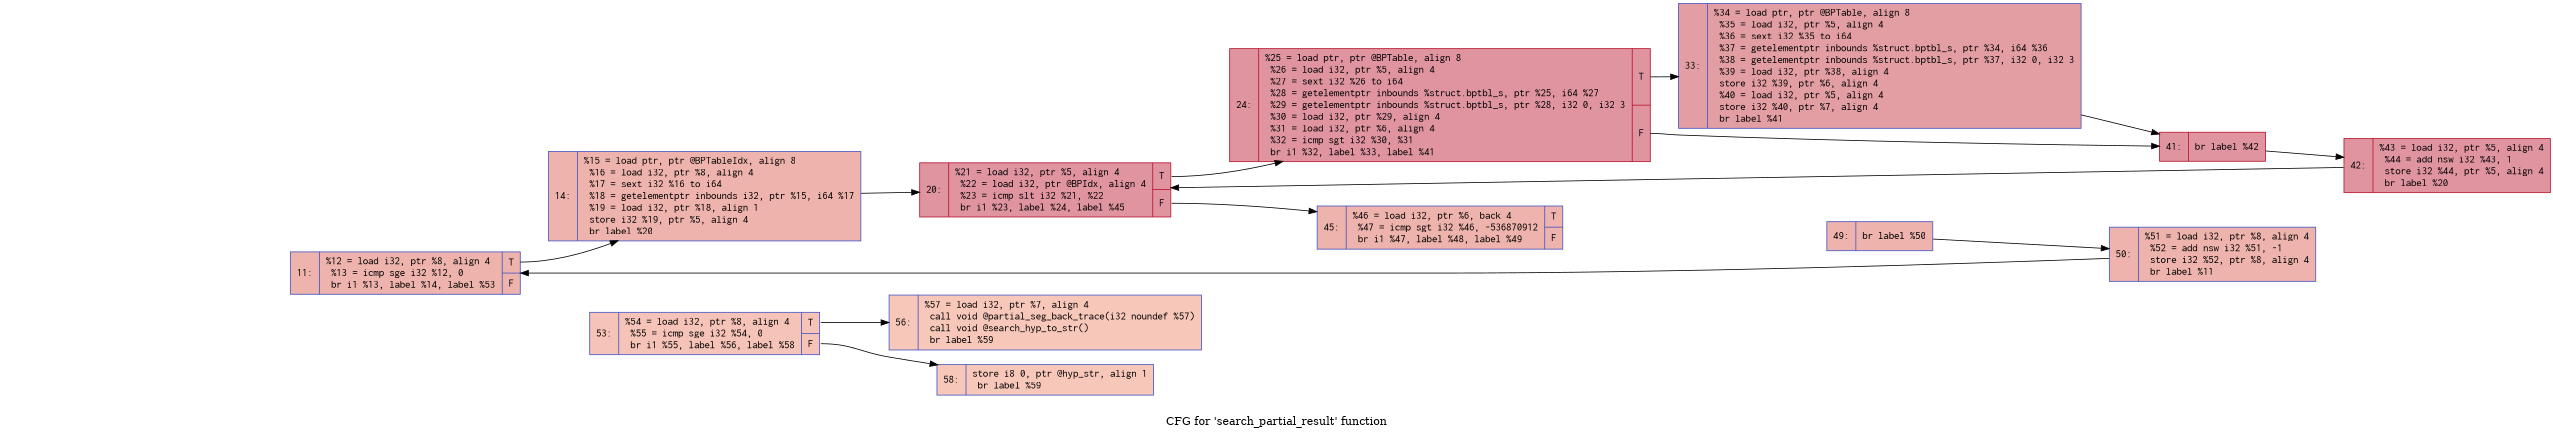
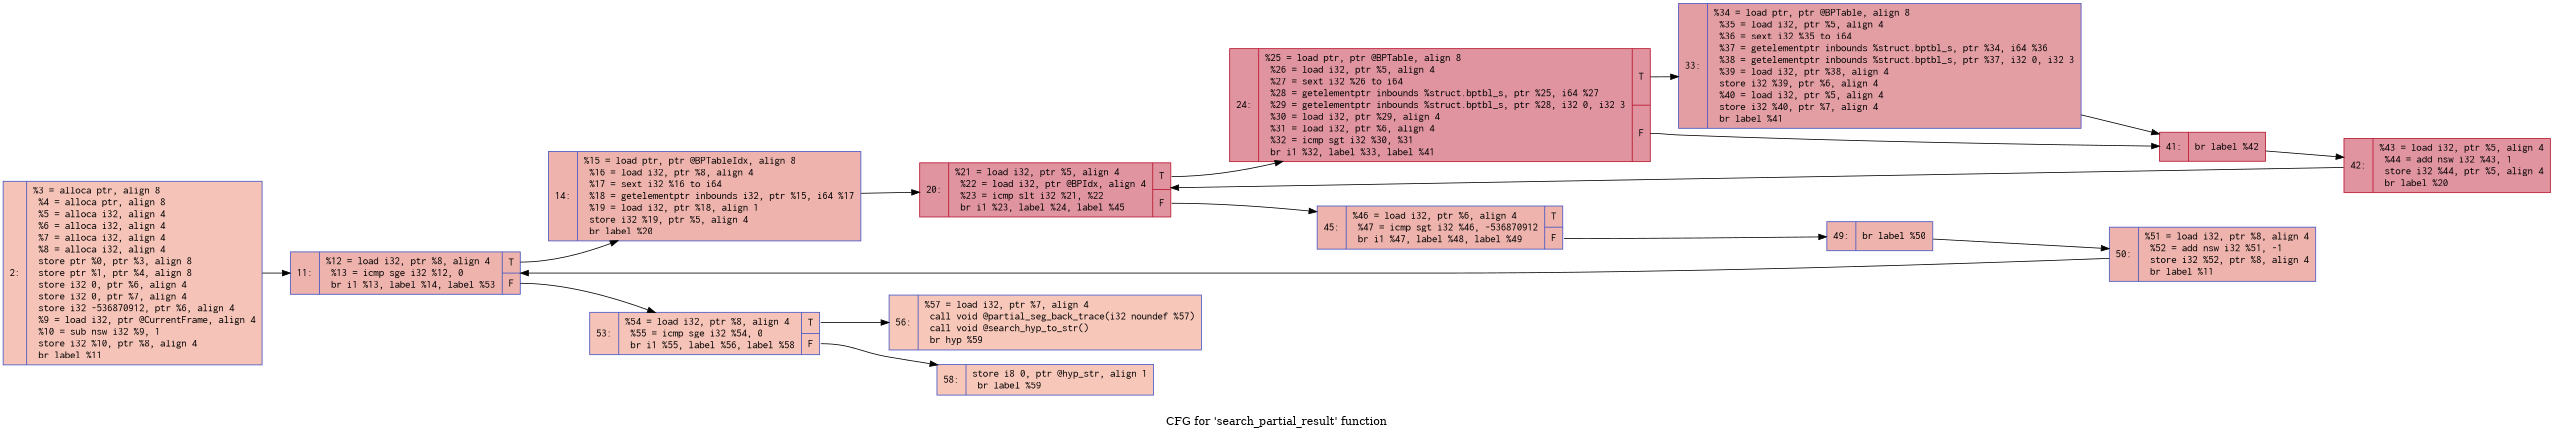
(1432, 215) -> (1435, 215)
none -> (1691, 238)
none -> (133, 273)
none -> (585, 291)
(959, 340) -> (954, 340)
